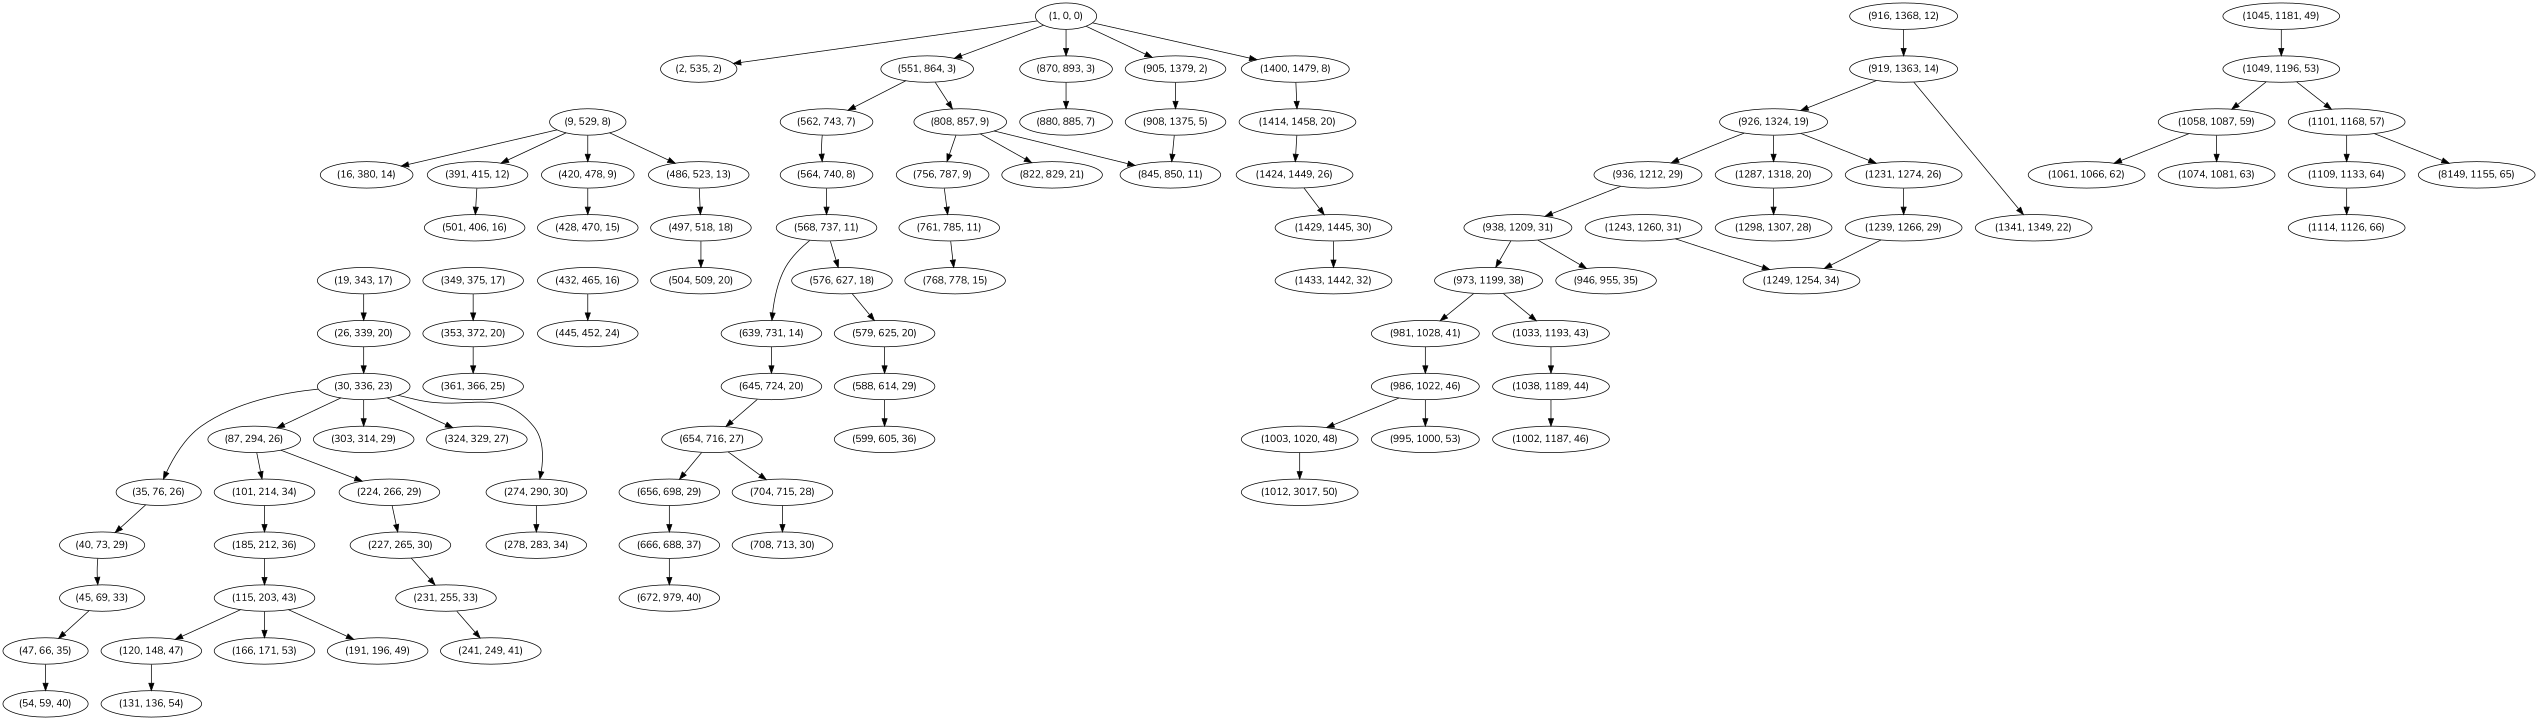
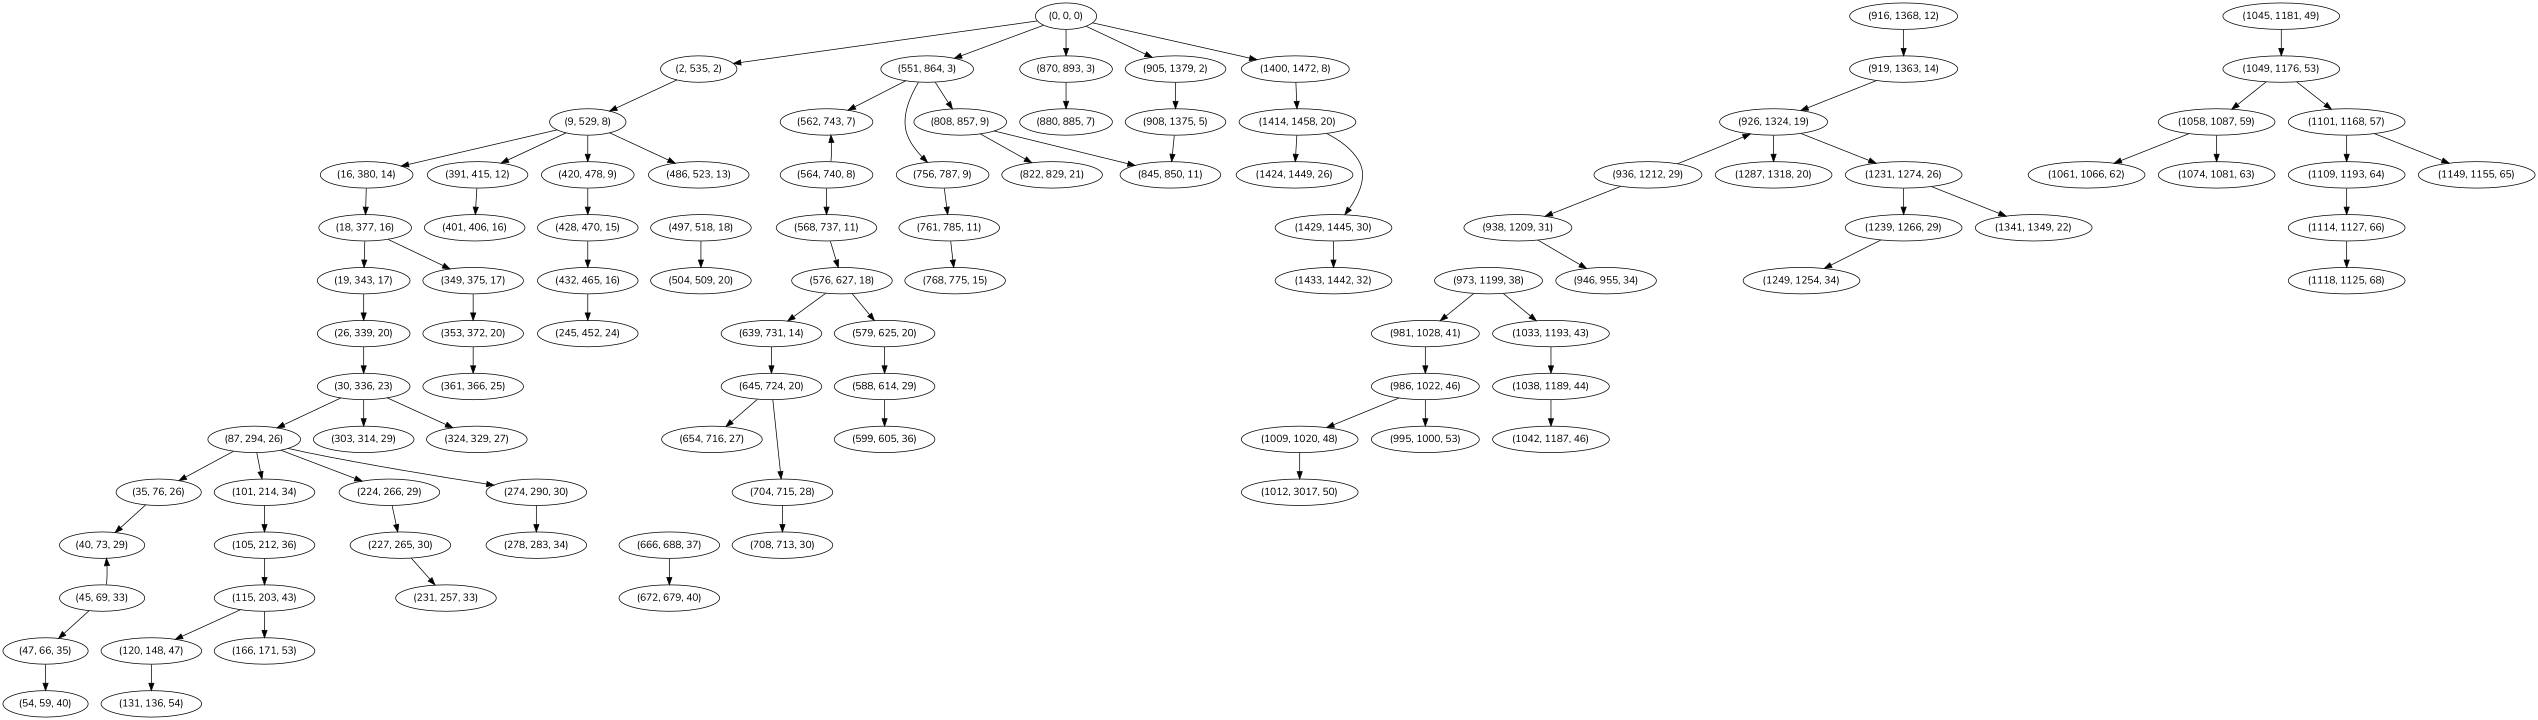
(1066, 16) -> (1066, 16)
(1295, 69) -> (1295, 69)
(2281, 69) -> (2281, 69)
none -> (647, 94)
(822, 145) -> (832, 152)
(953, 145) -> (905, 121)
(1966, 145) -> (1965, 200)
(1711, 146) -> (1711, 151)
(2347, 175) -> (2347, 175)
(2477, 175) -> (2477, 175)
(700, 198) -> none
(1312, 198) -> (1360, 165)
none -> (365, 228)
(475, 228) -> (475, 228)
(1644, 228) -> none
(1774, 228) -> none
(2347, 228) -> (2347, 228)
none -> (588, 251)
(1505, 251) -> none
(783, 272) -> (810, 305)
(955, 281) -> (955, 281)
(1606, 281) -> (1606, 281)
none -> (2347, 281)
(588, 334) -> (588, 334)
(493, 403) -> (387, 468)
(230, 410) -> (210, 464)
(1300, 439) -> (1300, 439)
(1551, 439) -> (1551, 439)
(744, 464) -> (777, 436)
(669, 492) -> none
(264, 545) -> (264, 545)
(97, 568) -> (107, 575)
(446, 598) -> (446, 598)
(669, 598) -> (669, 598)
(378, 651) -> none
(491, 651) -> none
